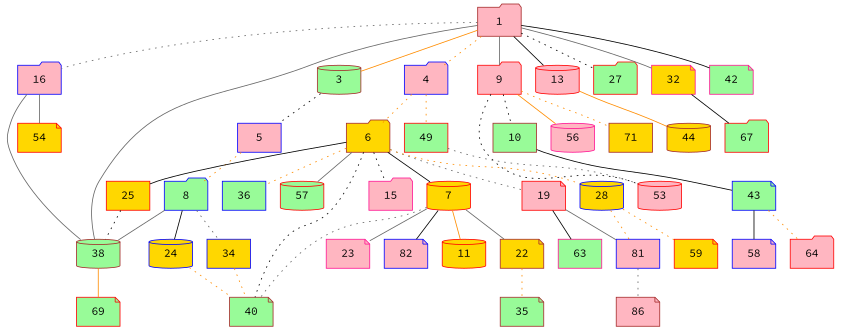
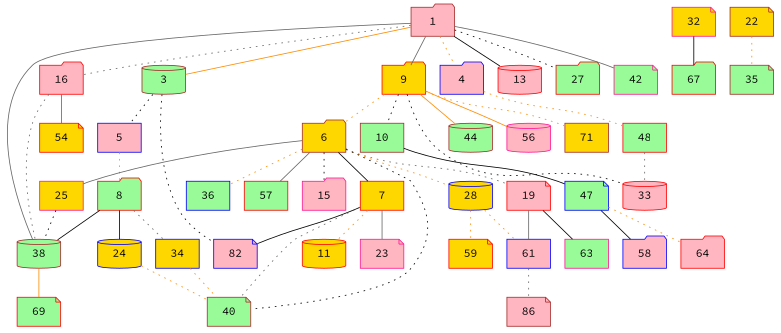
(616, 42) -> (535, 44)
(587, 46) -> none
(39, 80) -> (61, 80)
(499, 80) -> (404, 80)
(397, 109) -> (364, 109)
(623, 109) -> (438, 109)
(426, 138) -> (645, 138)
(689, 138) -> (471, 138)
(248, 160) -> (192, 157)
(22, 175) -> (26, 164)
none -> (166, 177)
(128, 196) -> (61, 196)
(186, 196) -> (119, 196)
(302, 196) -> (266, 196)
(449, 196) -> (382, 196)
(660, 196) -> (645, 196)
(754, 196) -> (587, 196)
(141, 225) -> (79, 225)
(456, 225) -> (353, 225)
(485, 225) -> none
(638, 254) -> (529, 254)
(754, 254) -> (645, 254)
